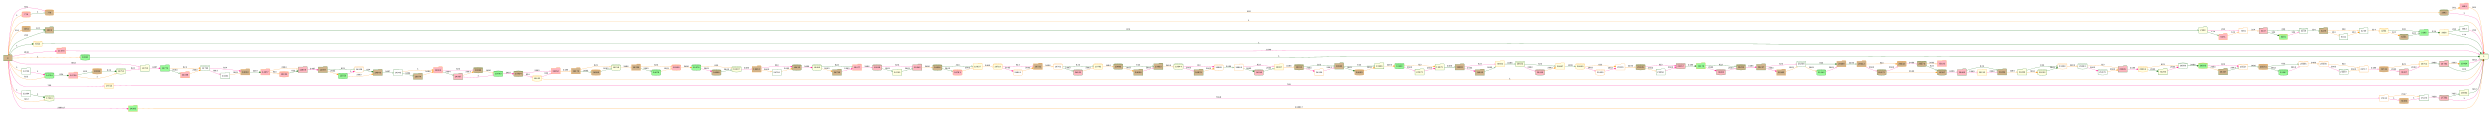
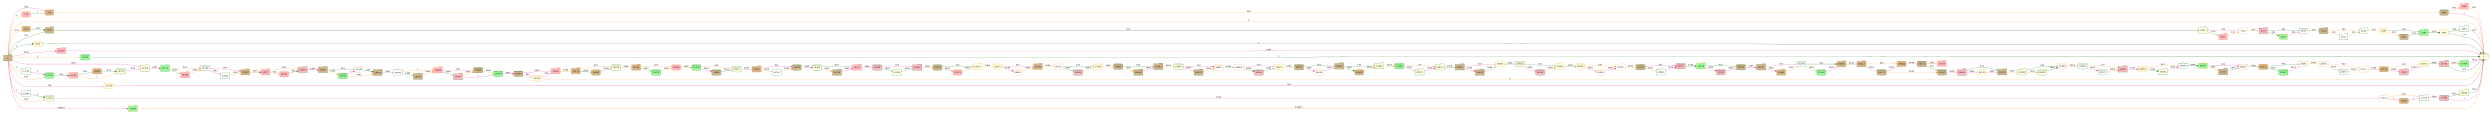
(1319, 72) -> (1319, 72)
